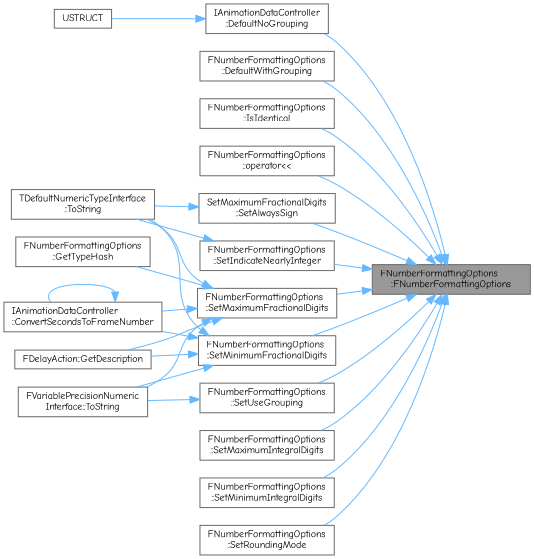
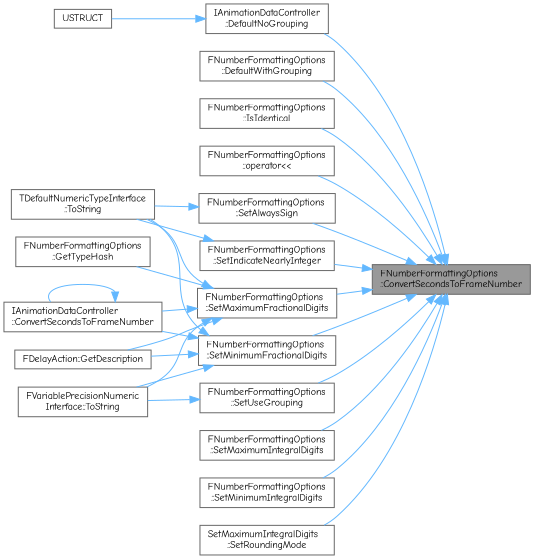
(267, 208) -> (267, 208)
(451, 279) -> (451, 279)
(267, 540) -> (267, 540)
